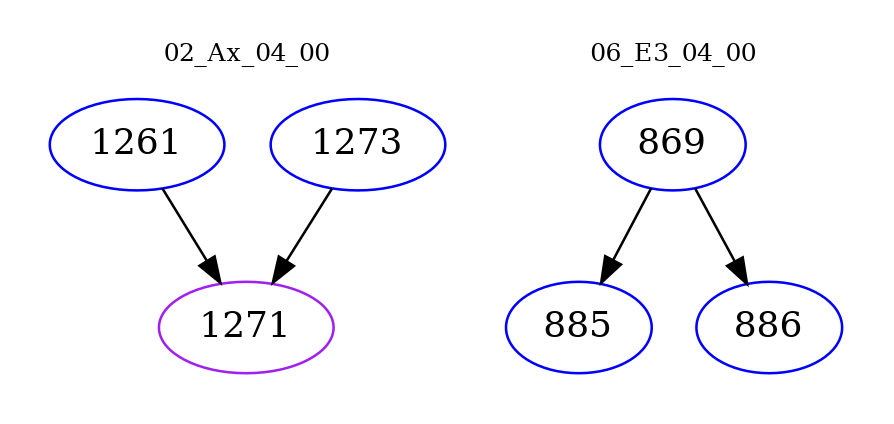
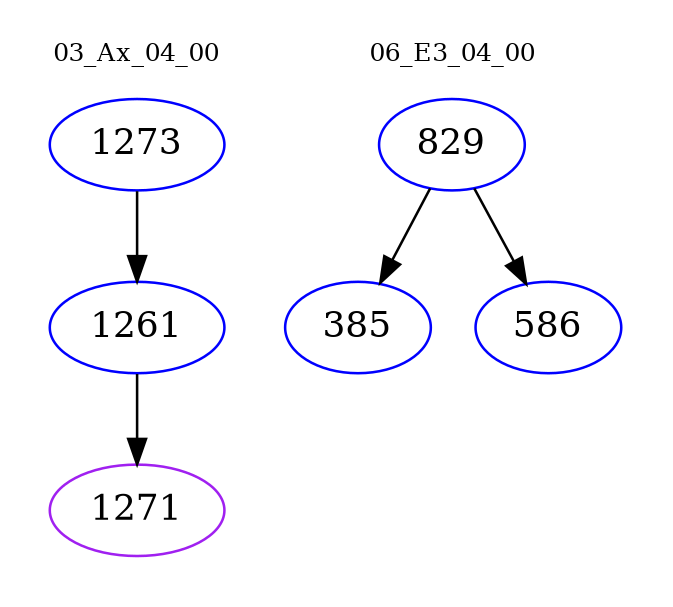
(248, 55) -> (137, 55)
(673, 145) -> (452, 145)
(309, 225) -> (137, 224)
(579, 328) -> (358, 328)
(769, 328) -> (548, 328)
